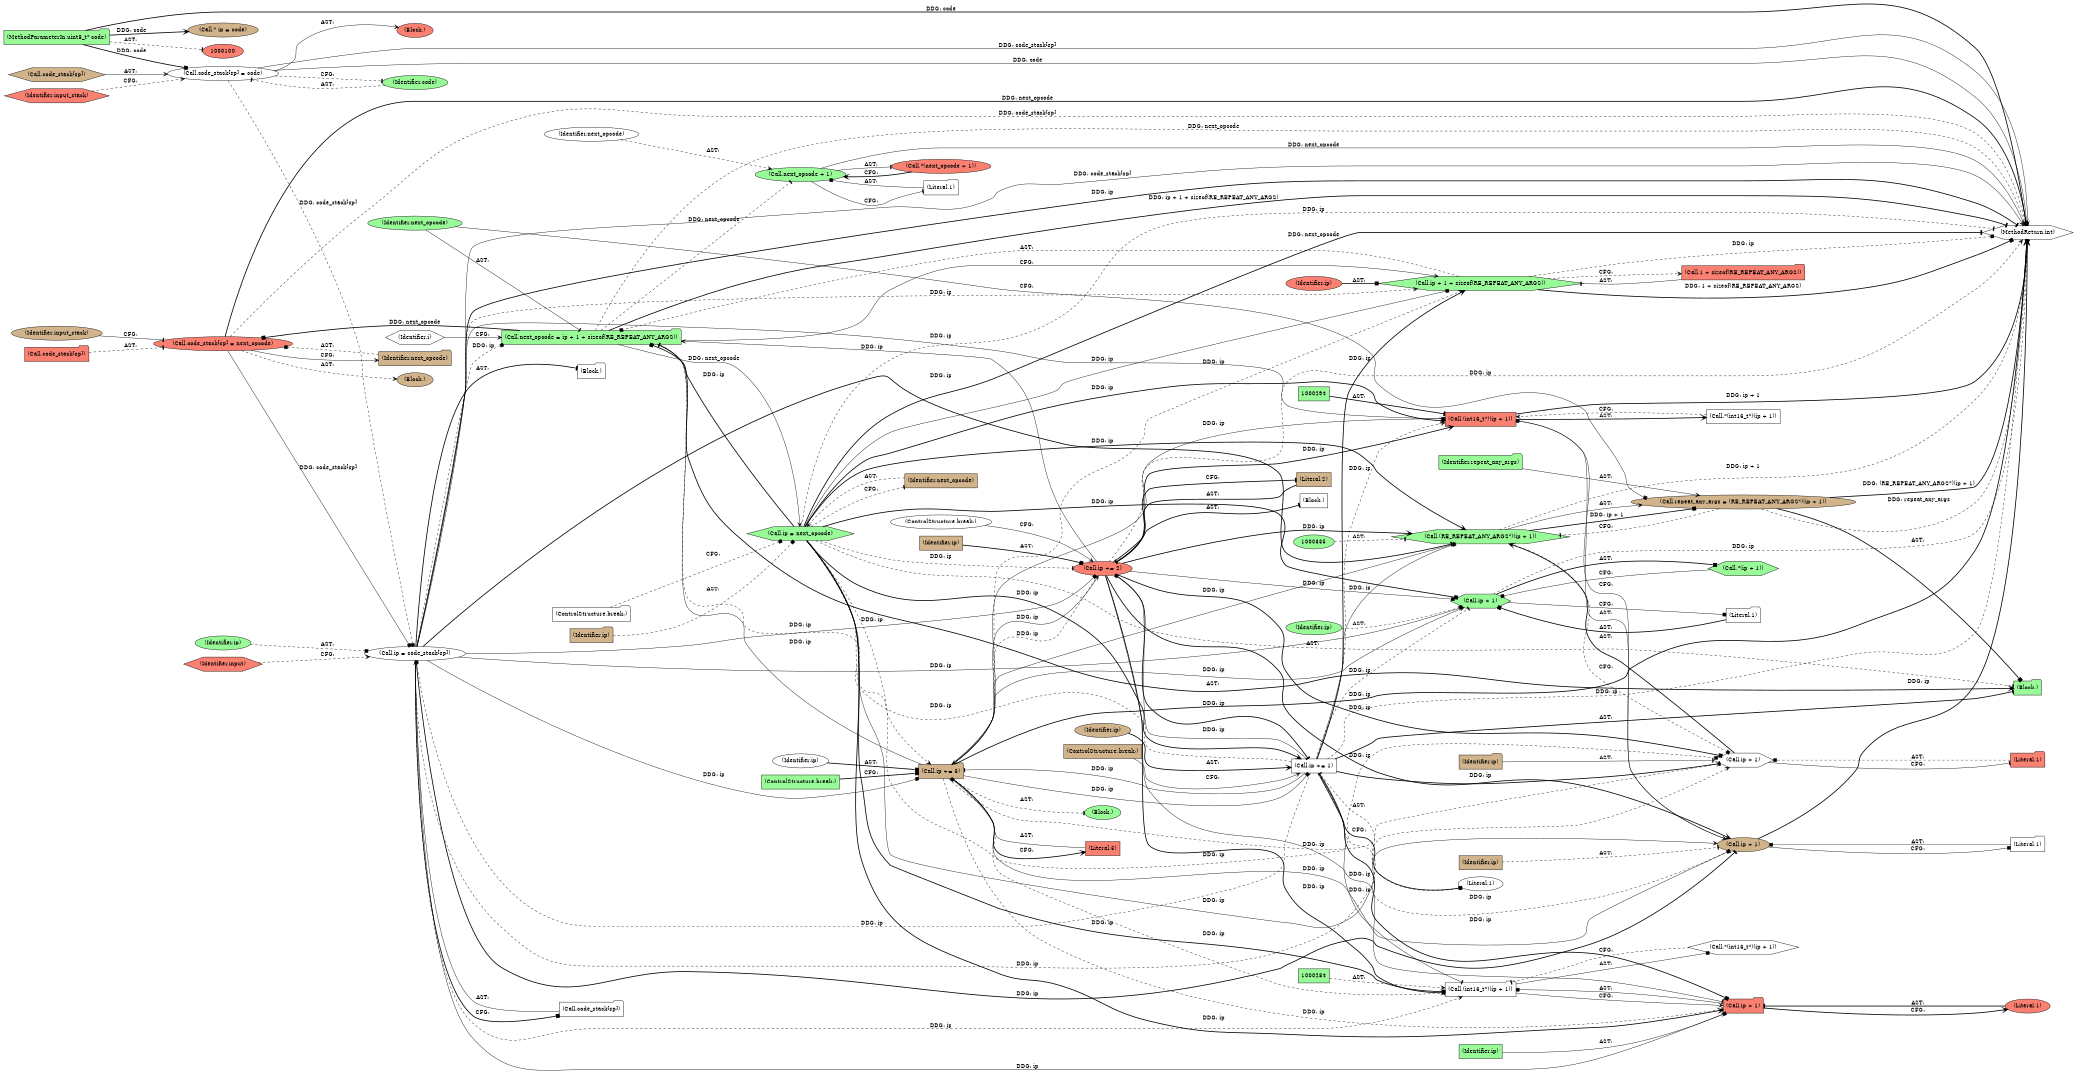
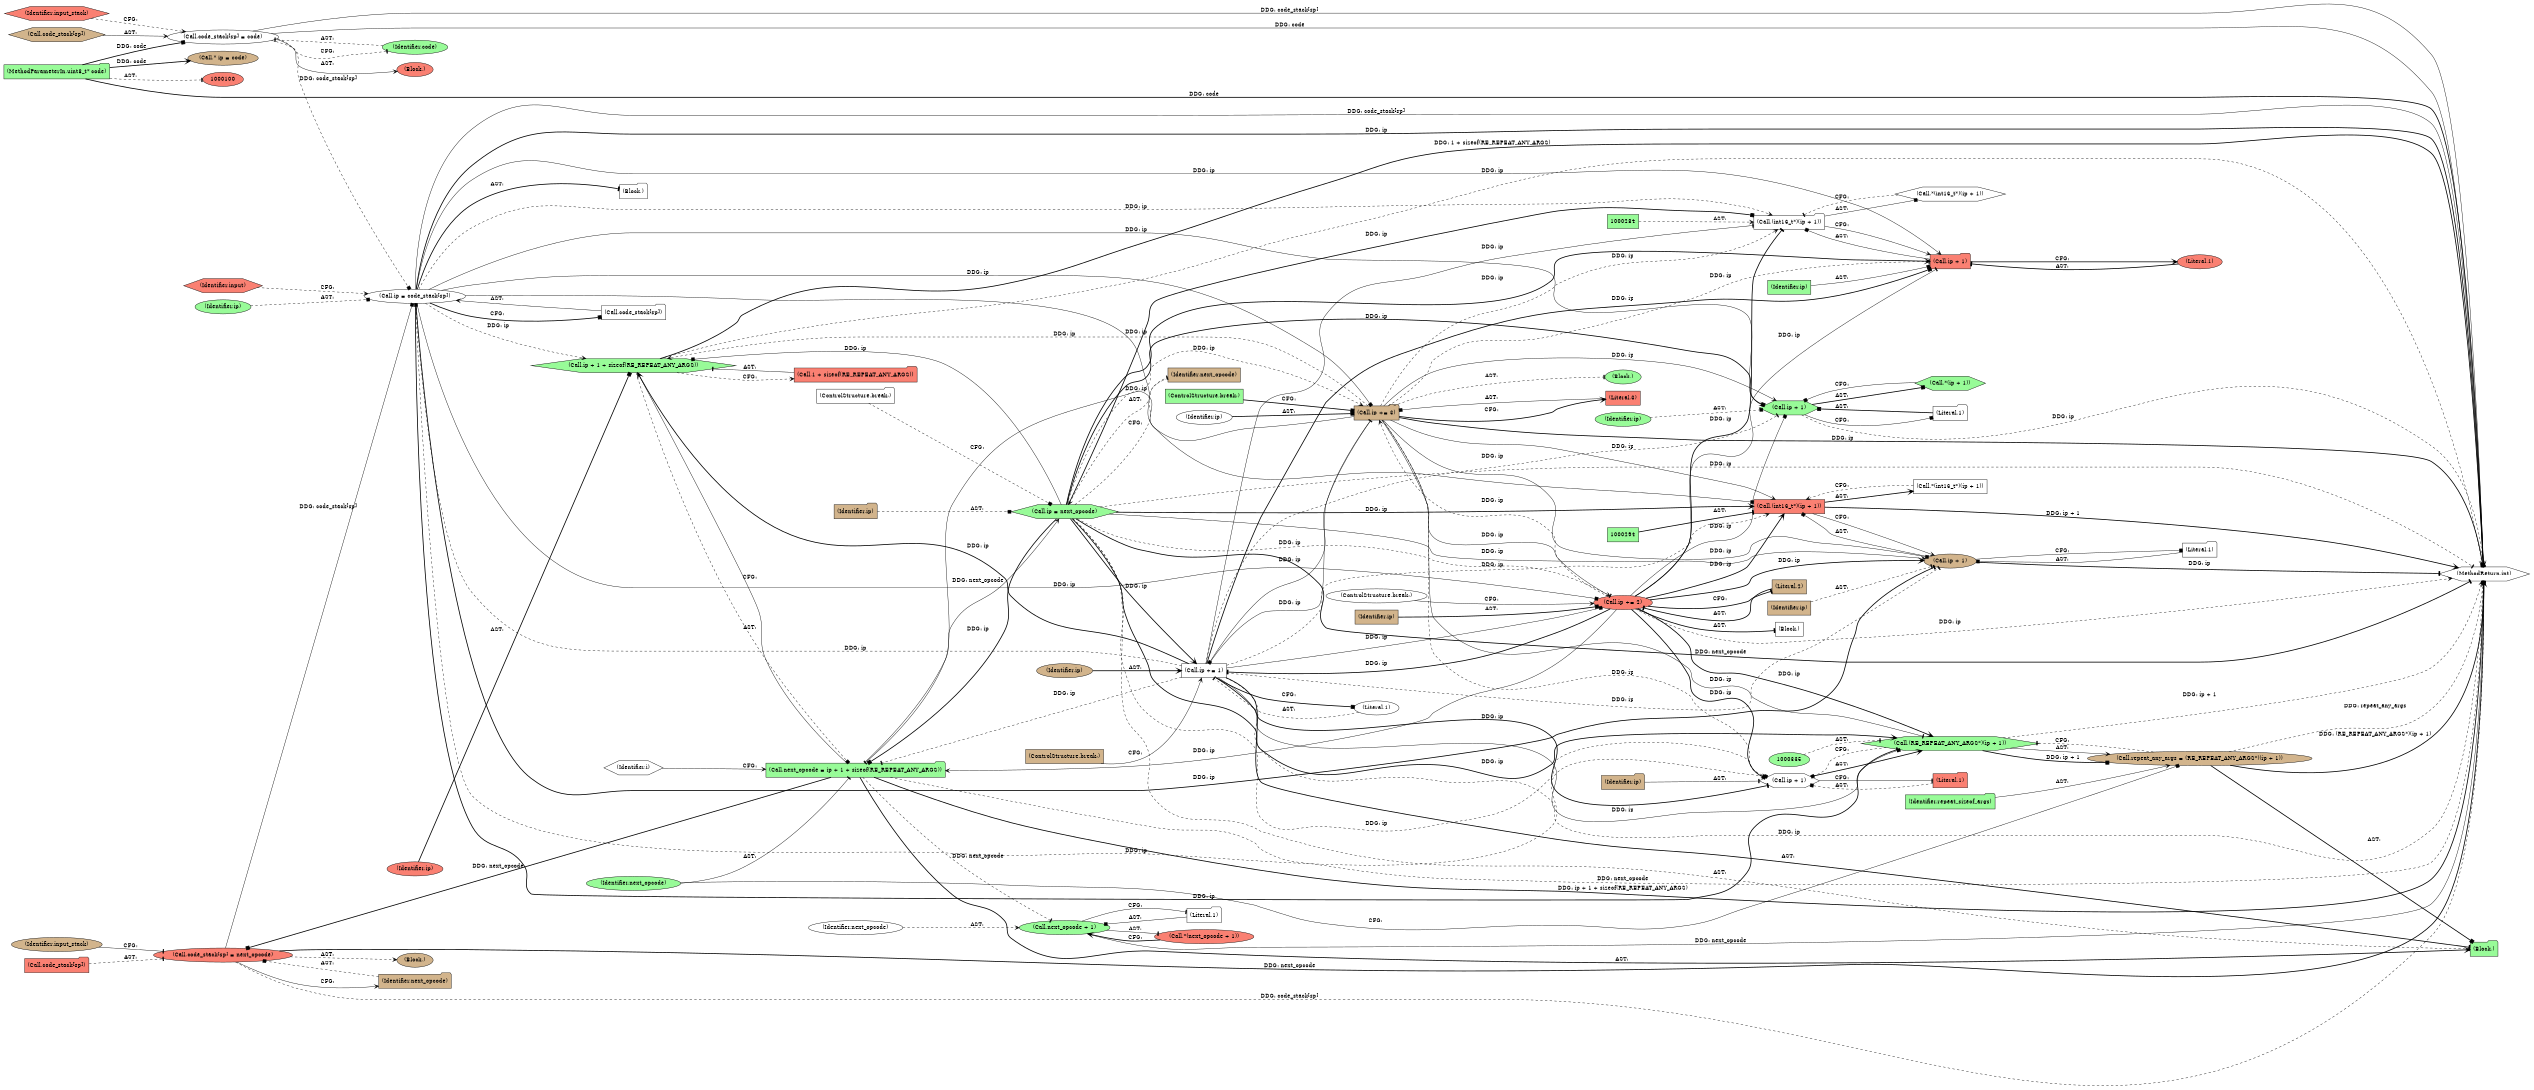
(1481, 462) -> (1950, 802)
(446, 489) -> none
